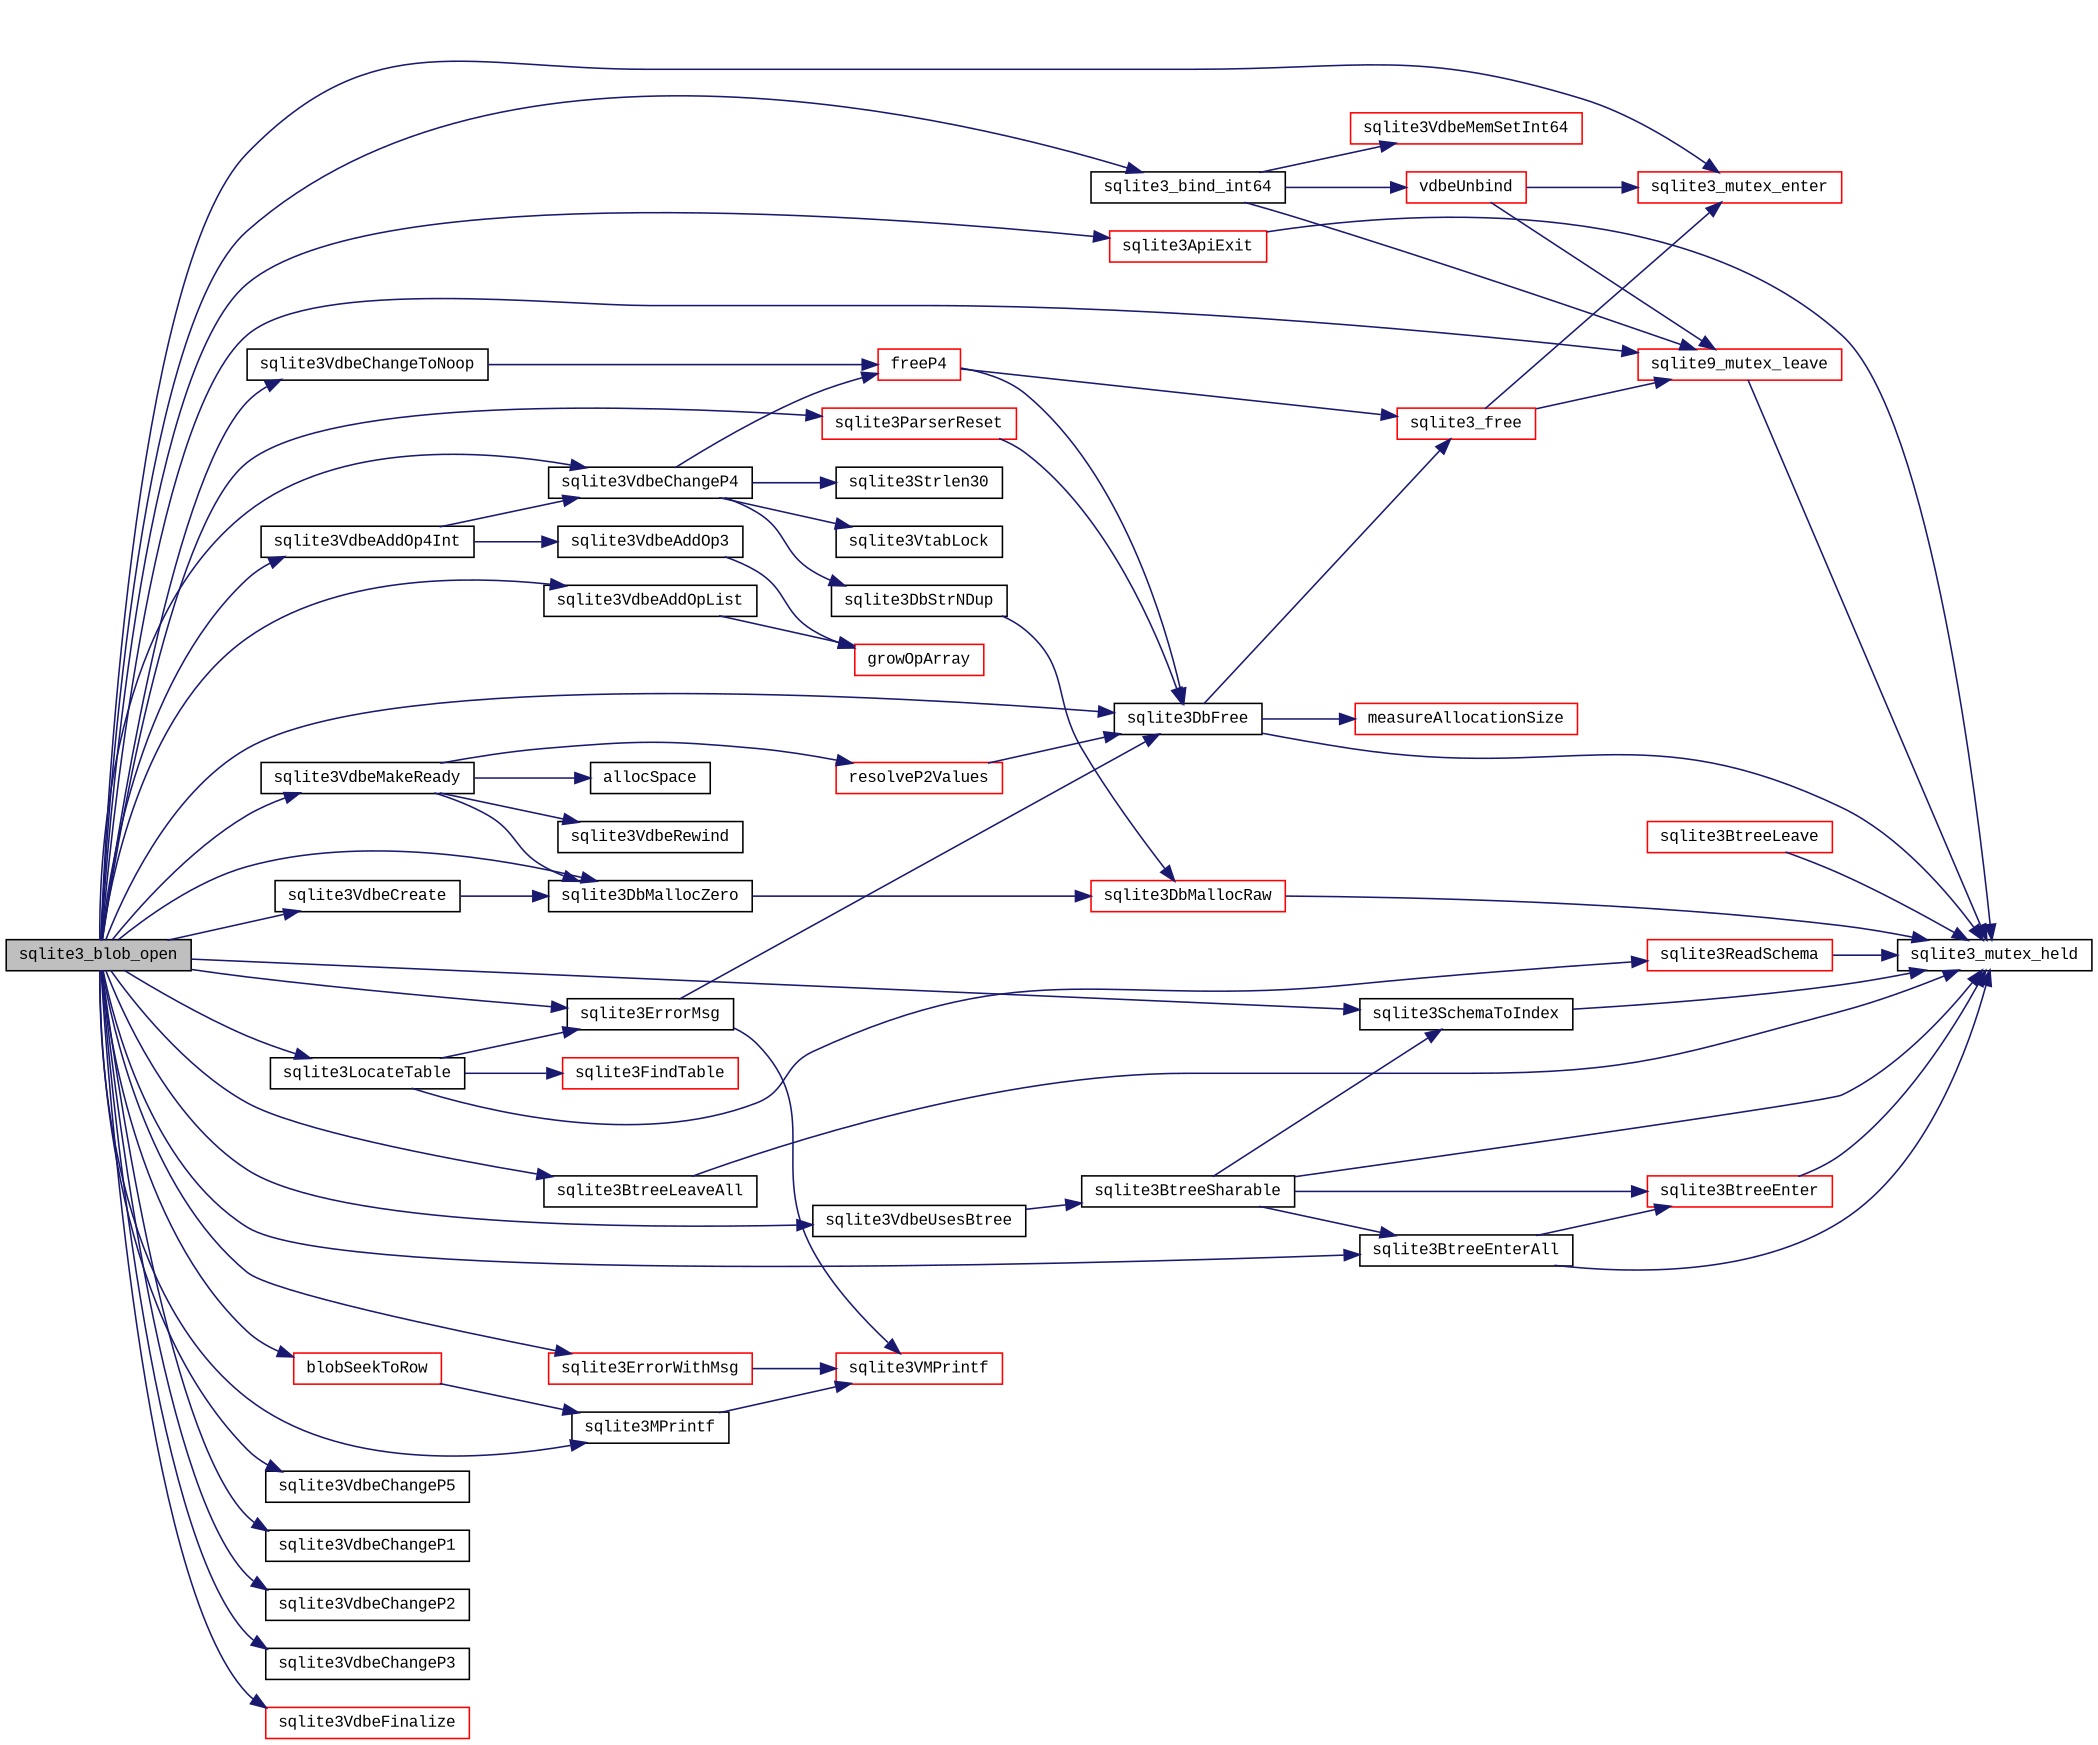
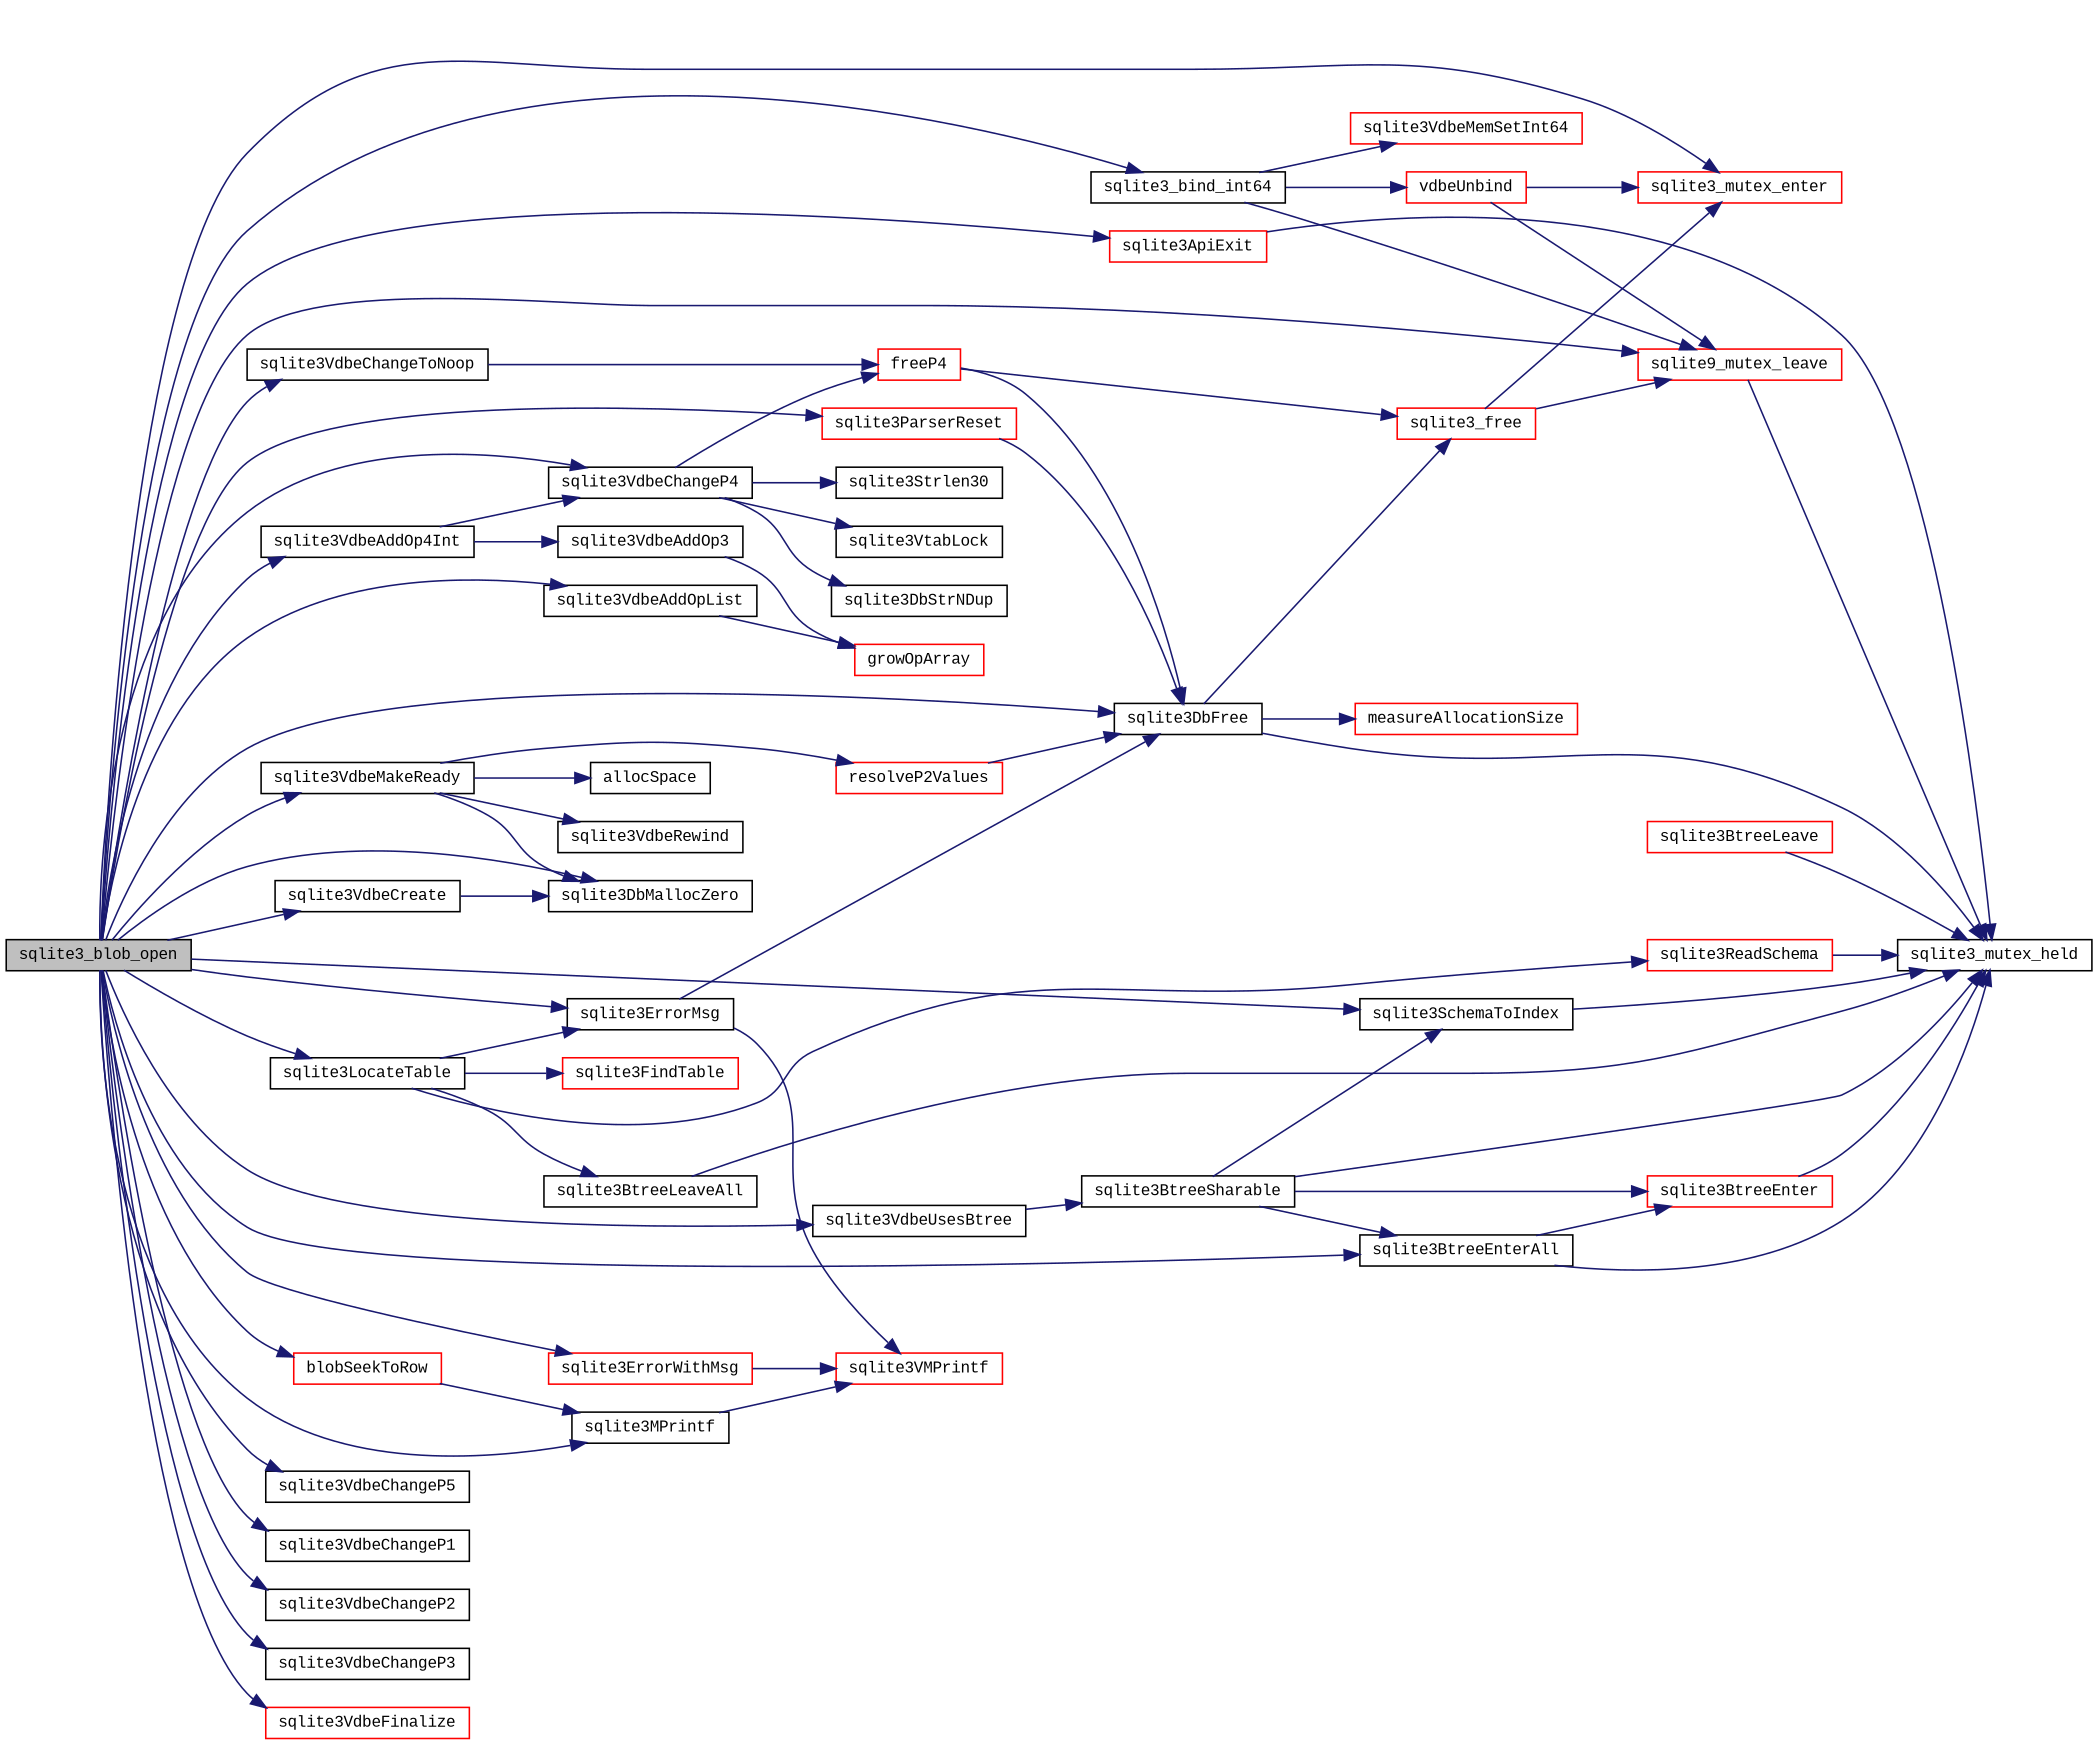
(1188, 896) -> none
(297, 1122) -> (509, 1125)
